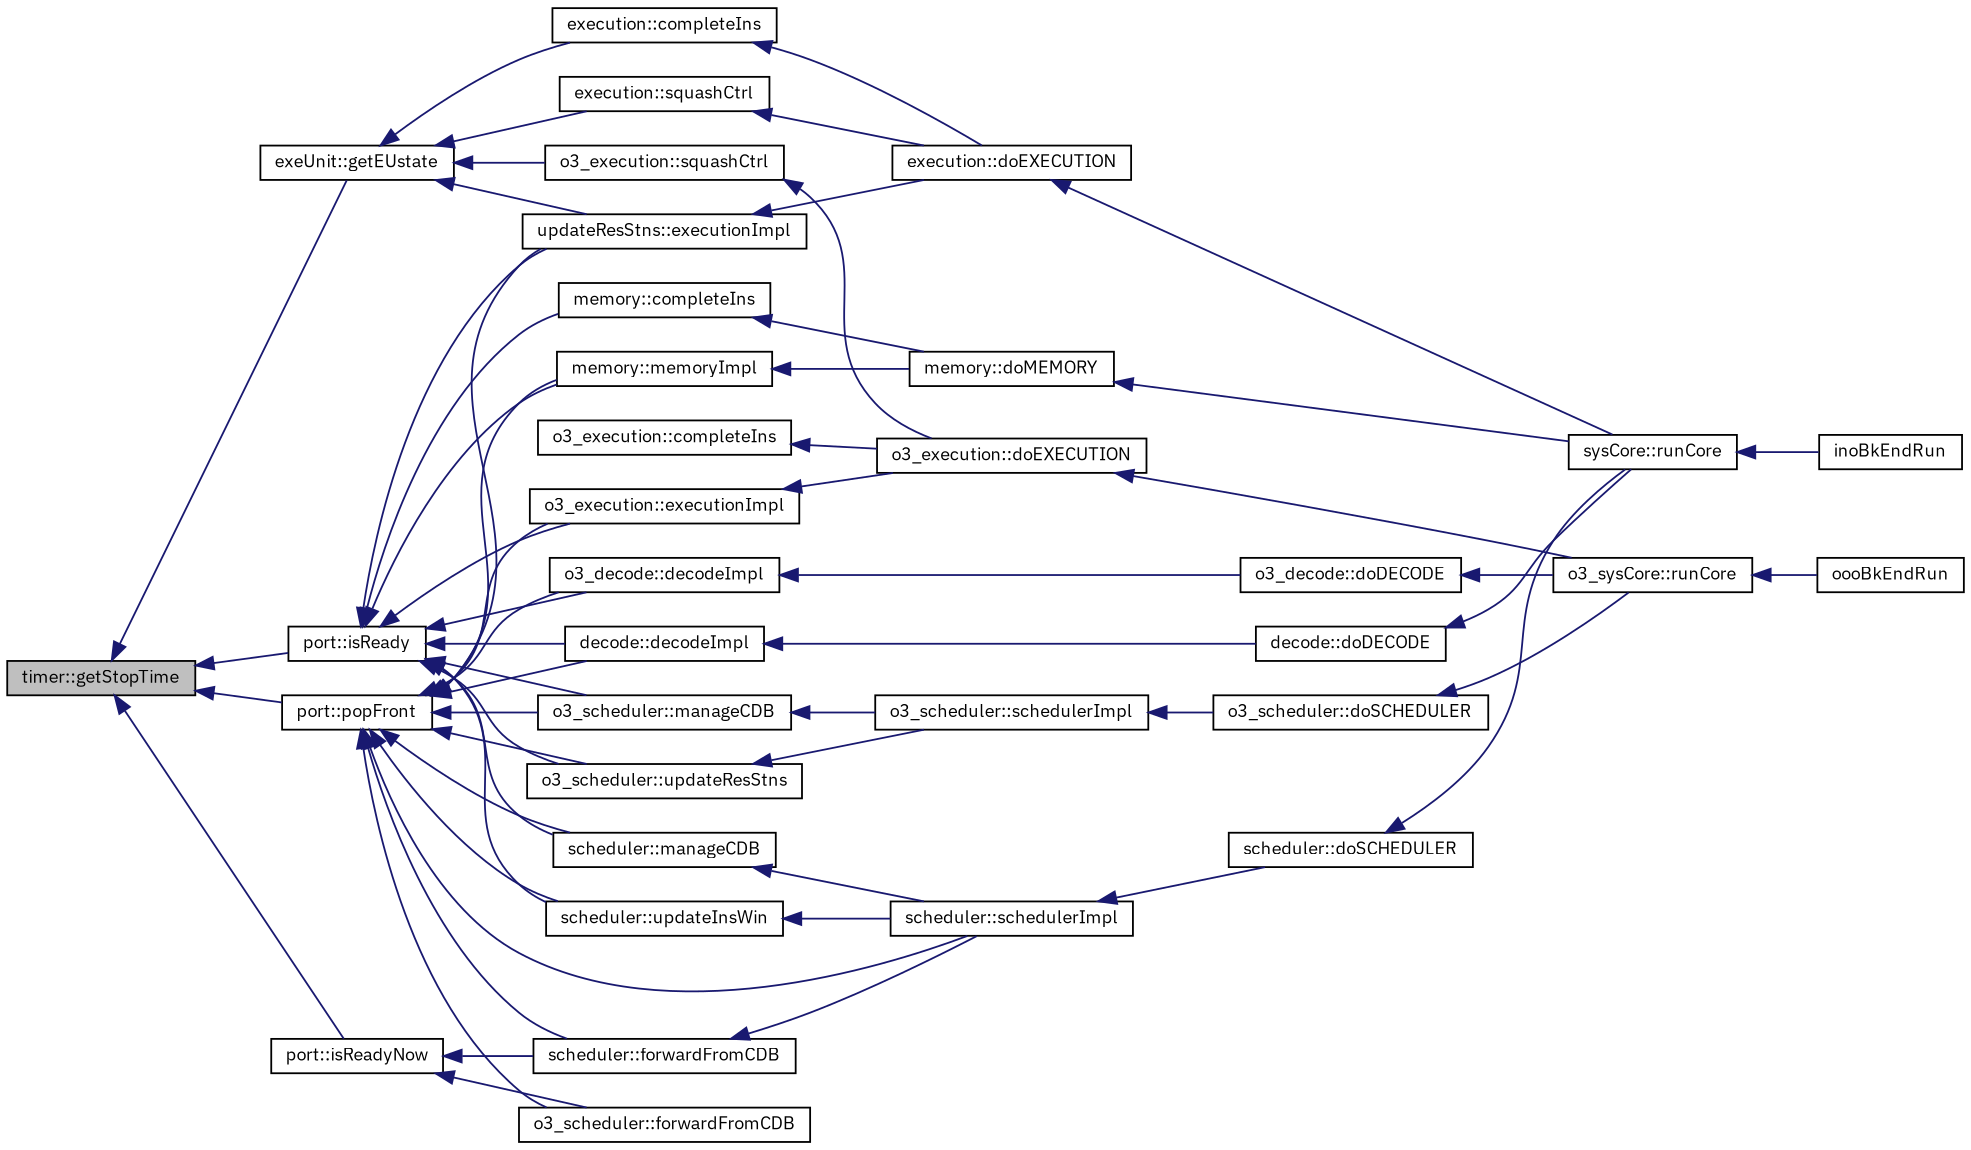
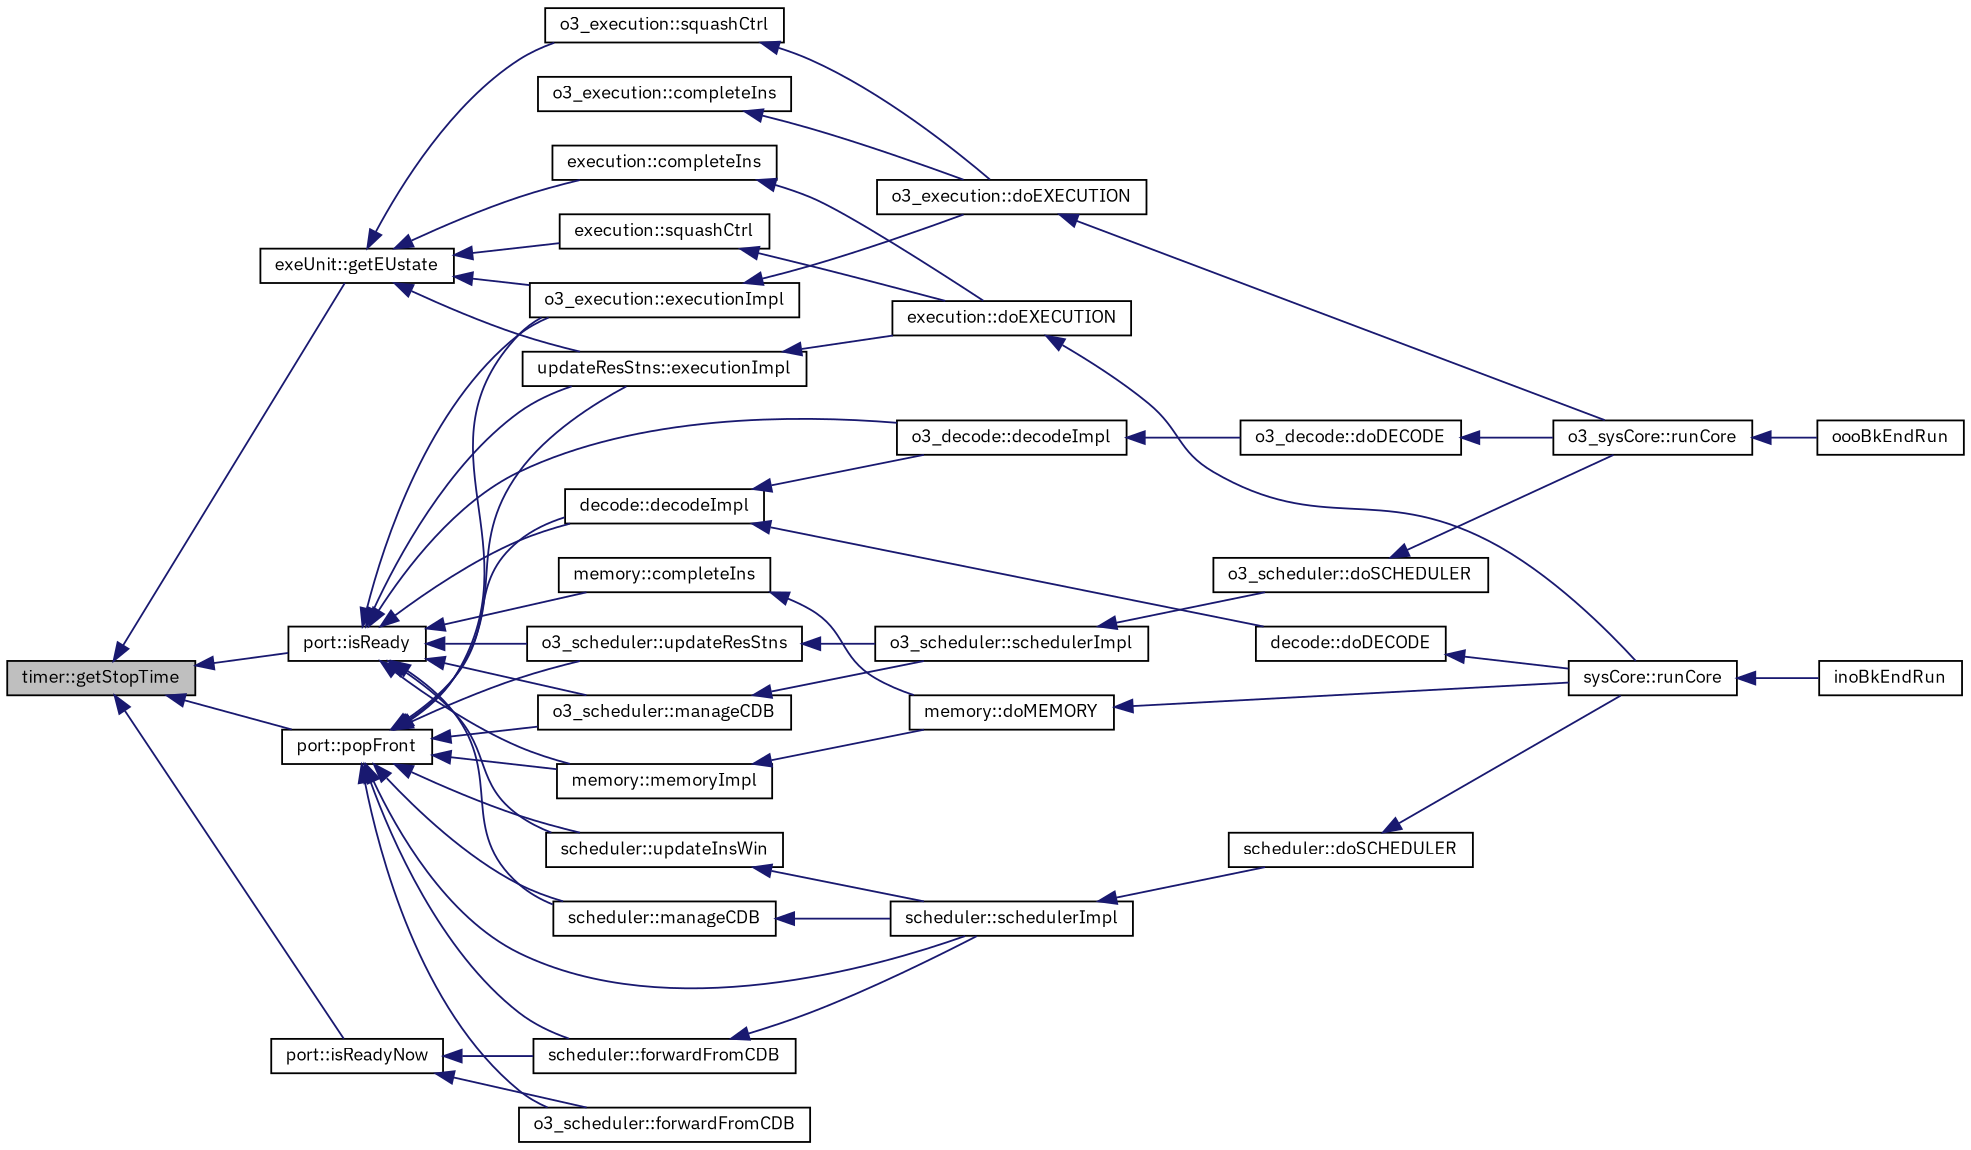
none -> (501, 282)
(497, 627) -> (848, 470)
